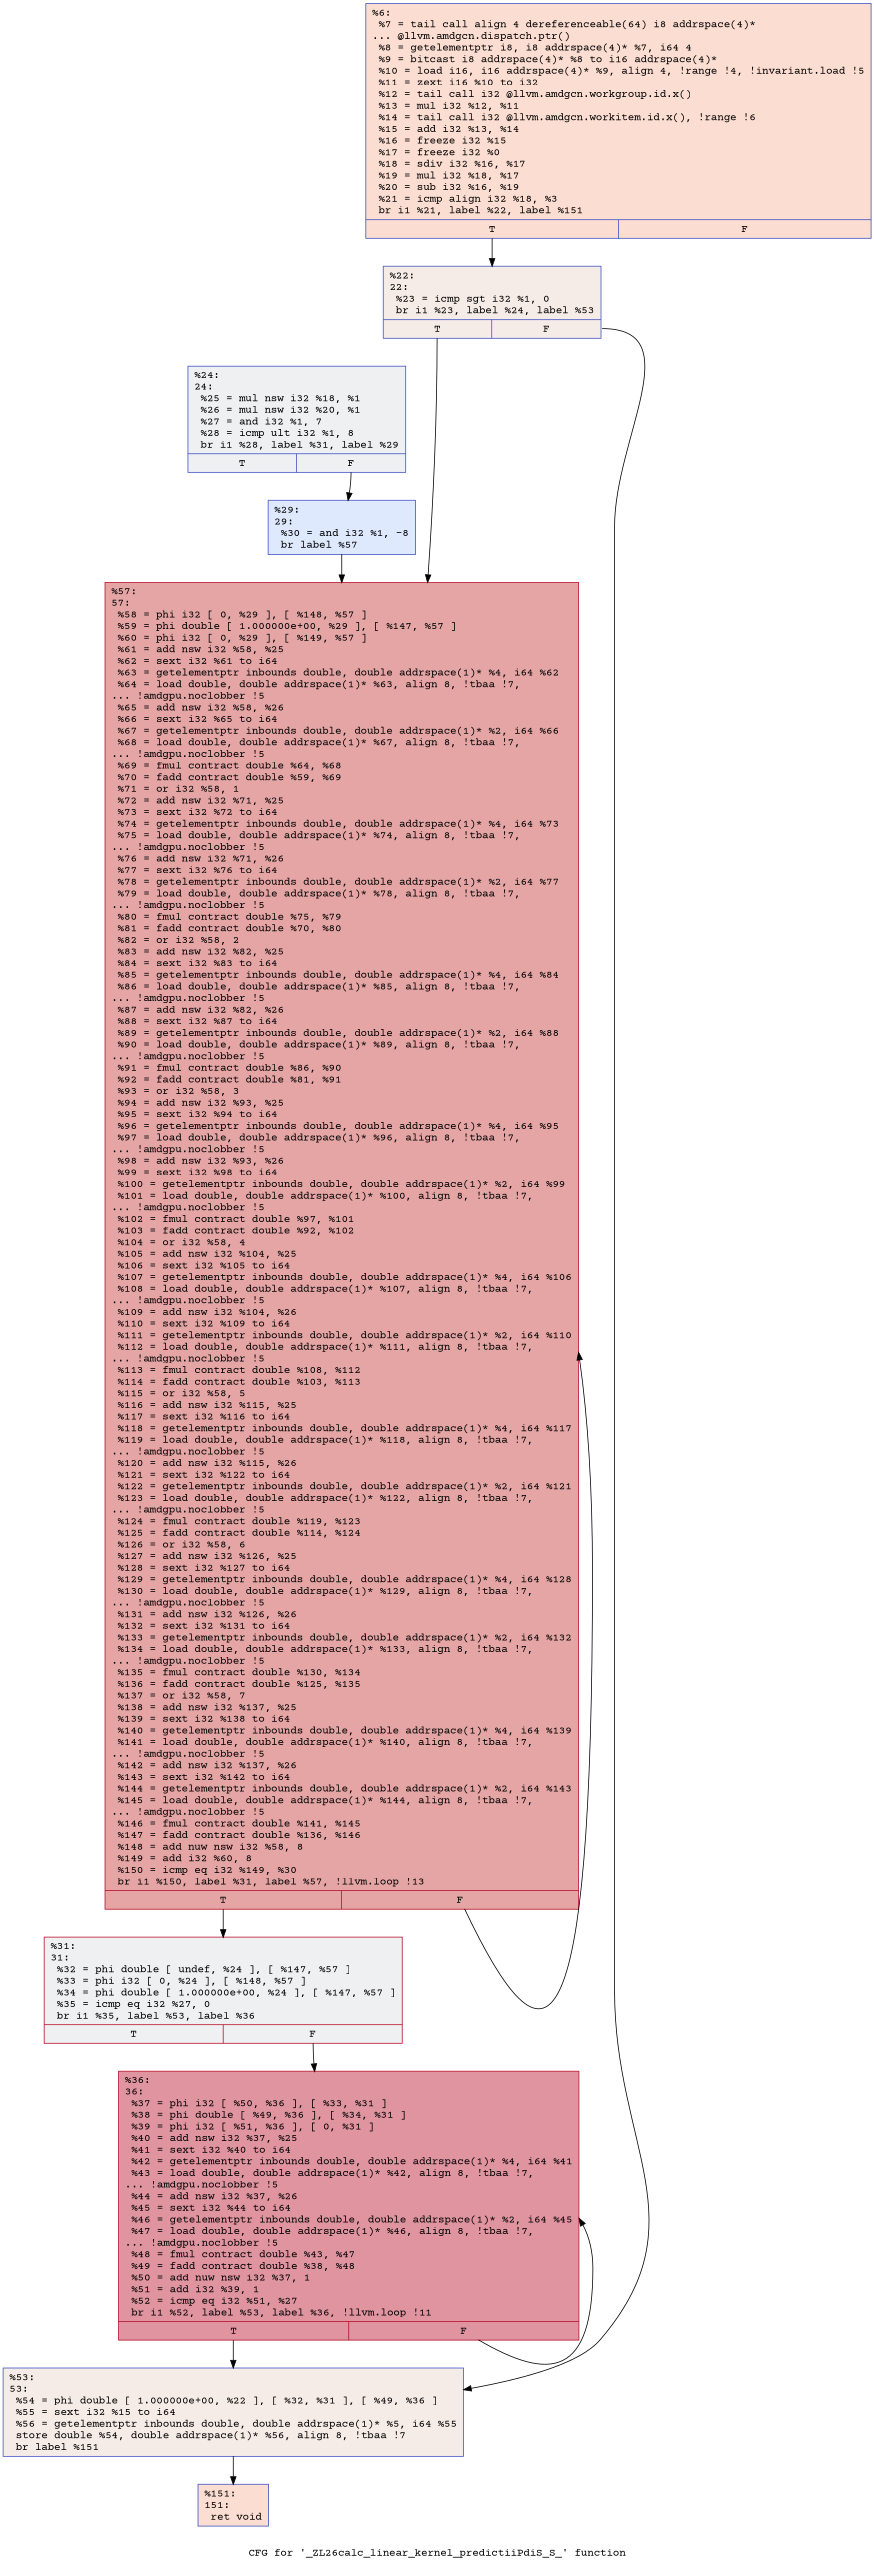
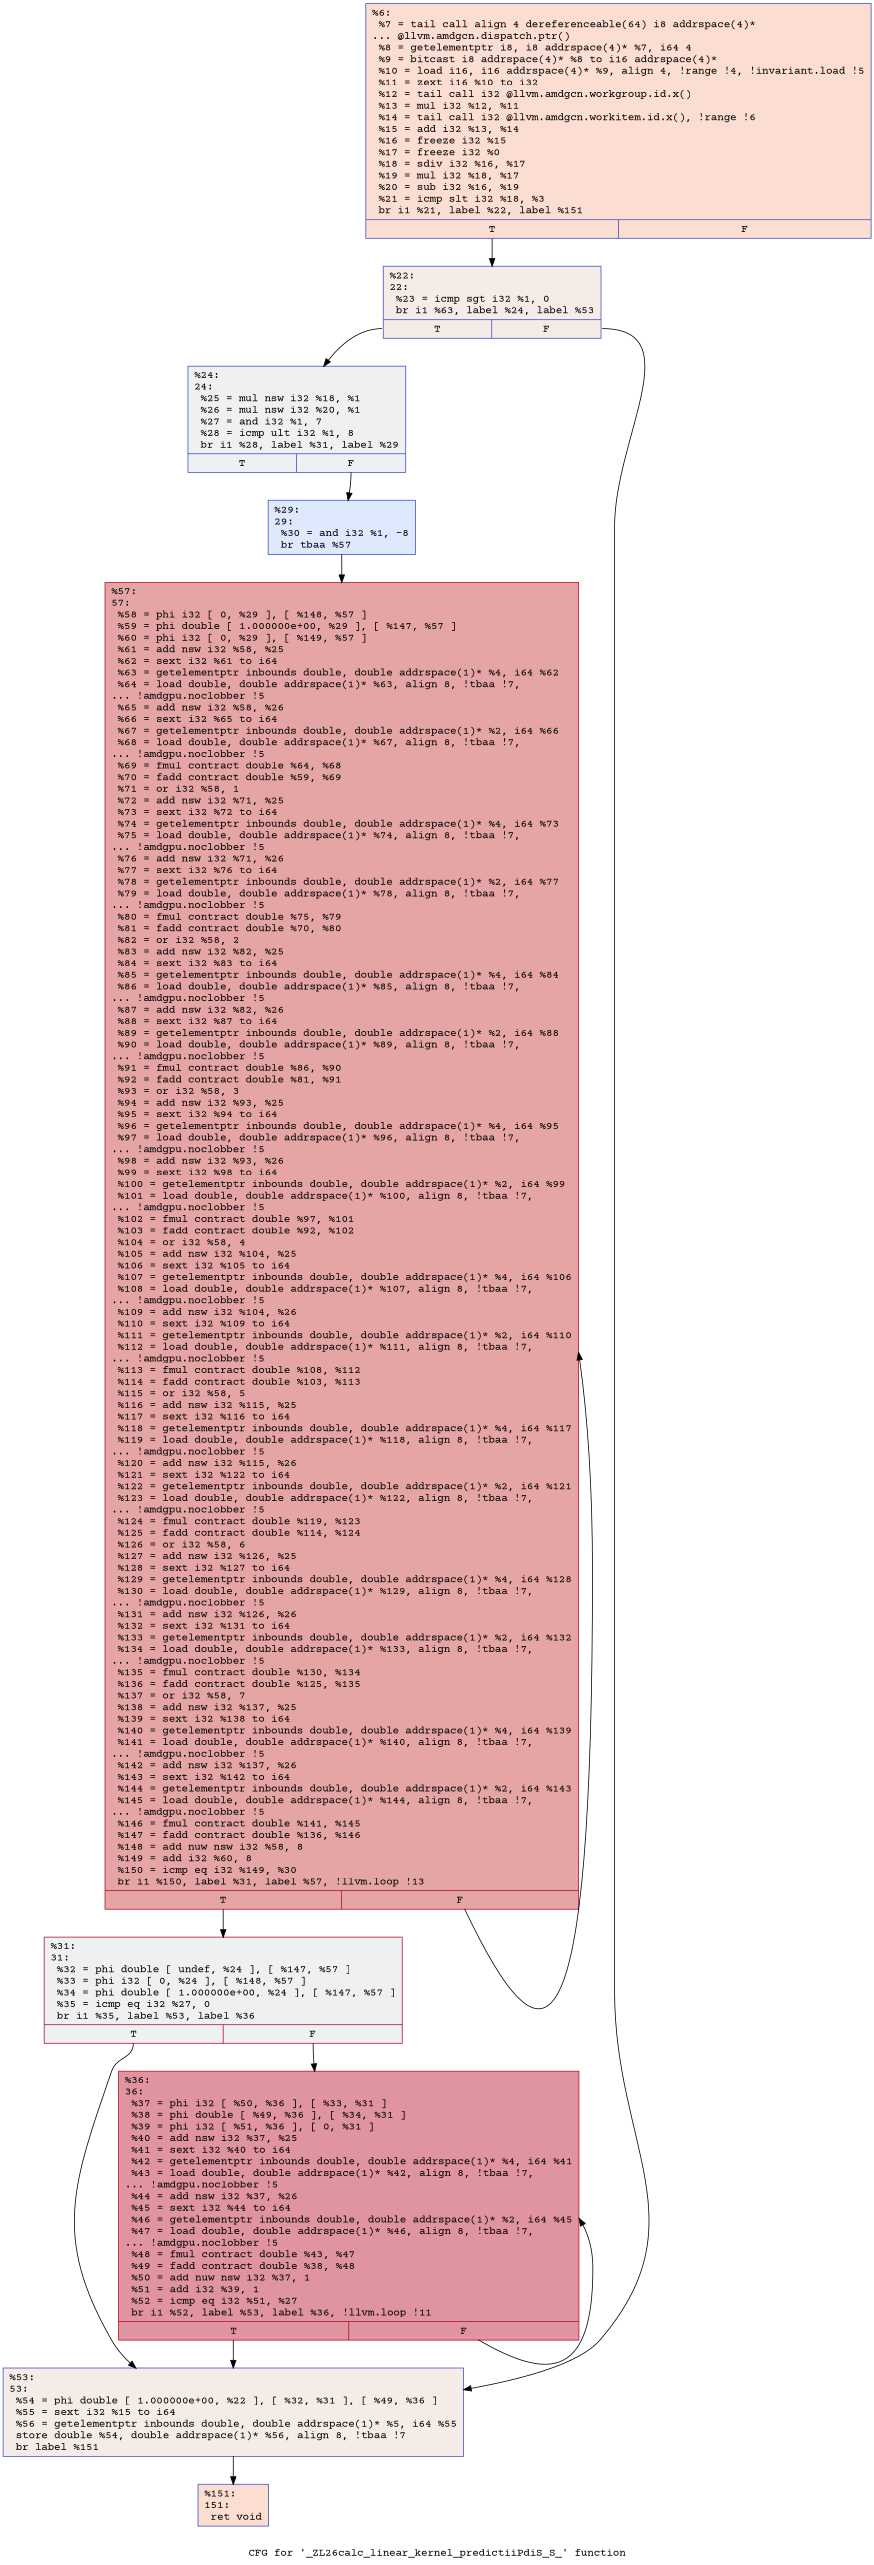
(465, 198) -> (458, 198)
(492, 310) -> (492, 310)
(435, 457) -> (352, 338)
(316, 544) -> (313, 544)
none -> (76, 2203)
